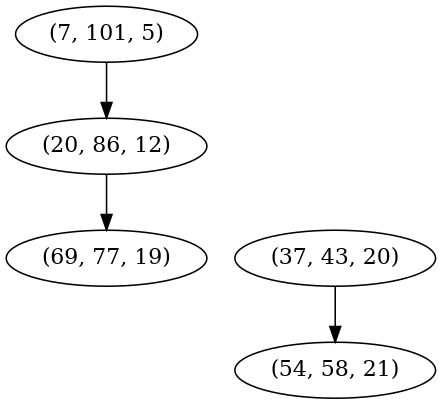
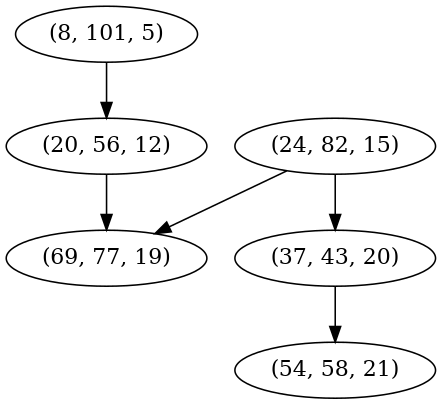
(107, 34) -> (107, 34)
(107, 146) -> (107, 146)
none -> (335, 146)
